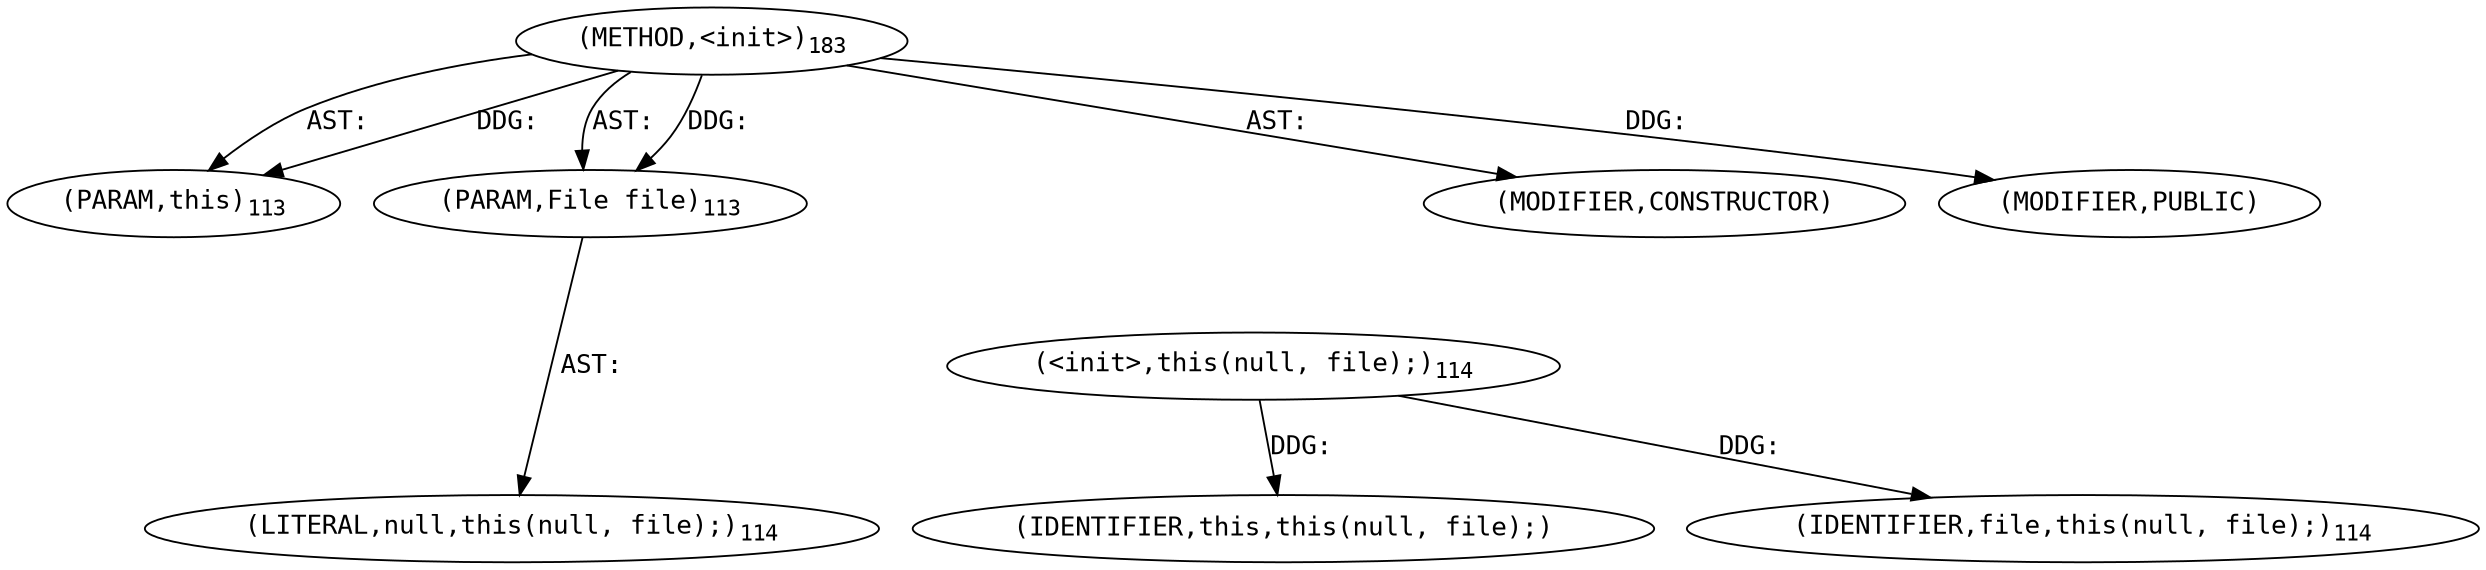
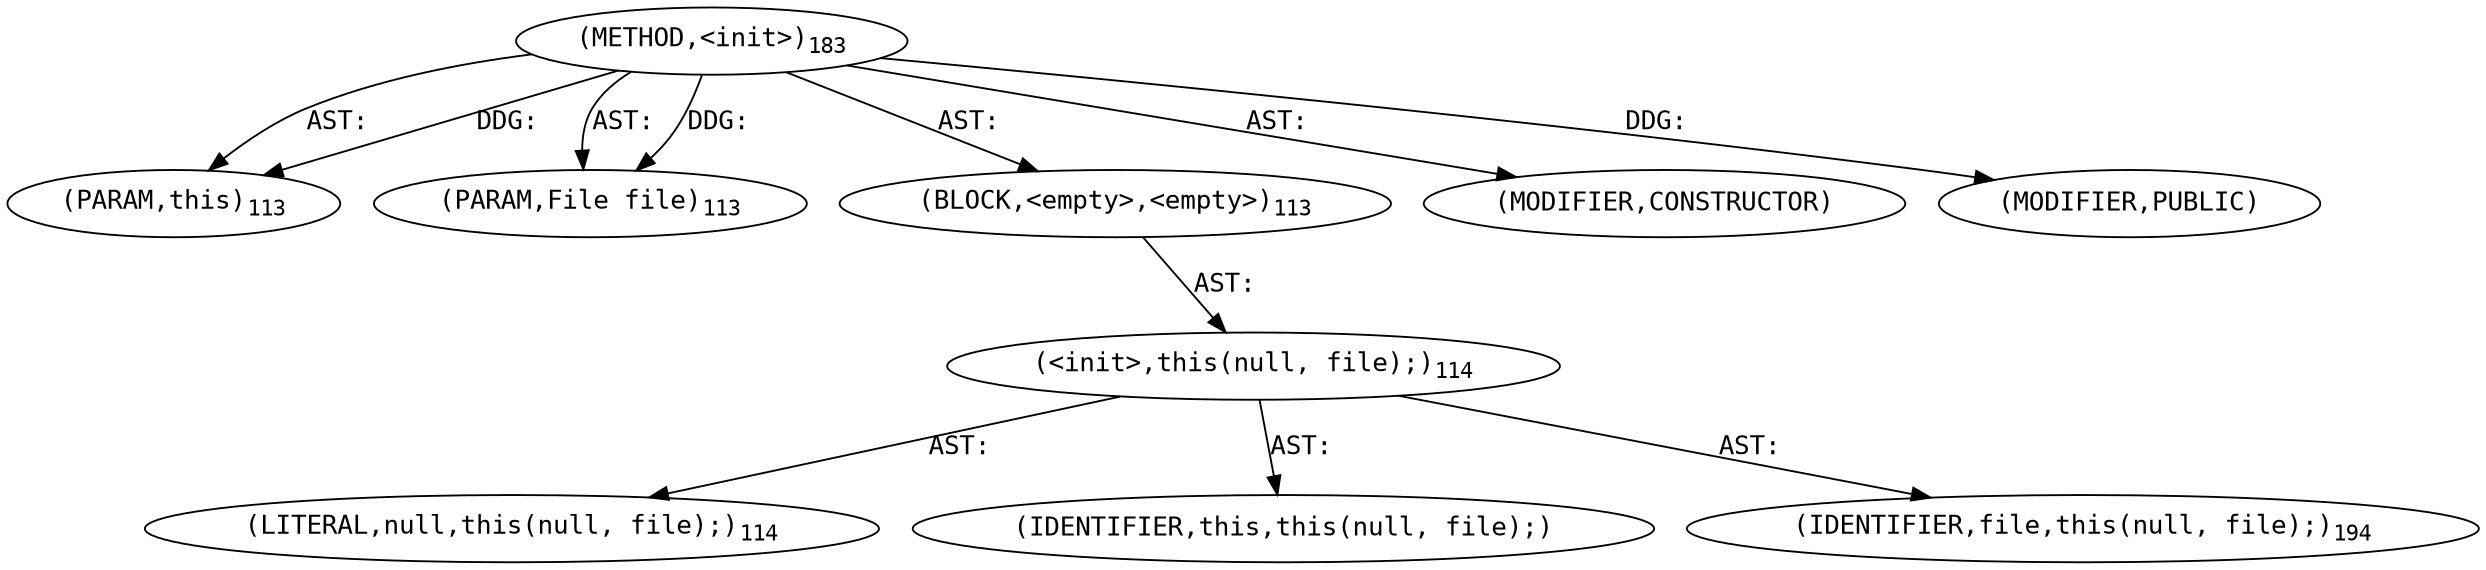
none -> (1115, 204)
(553, 357) -> (894, 445)
(1310, 447) -> (1310, 447)
(1758, 447) -> (1758, 447)
(2353, 526) -> (2353, 526)
